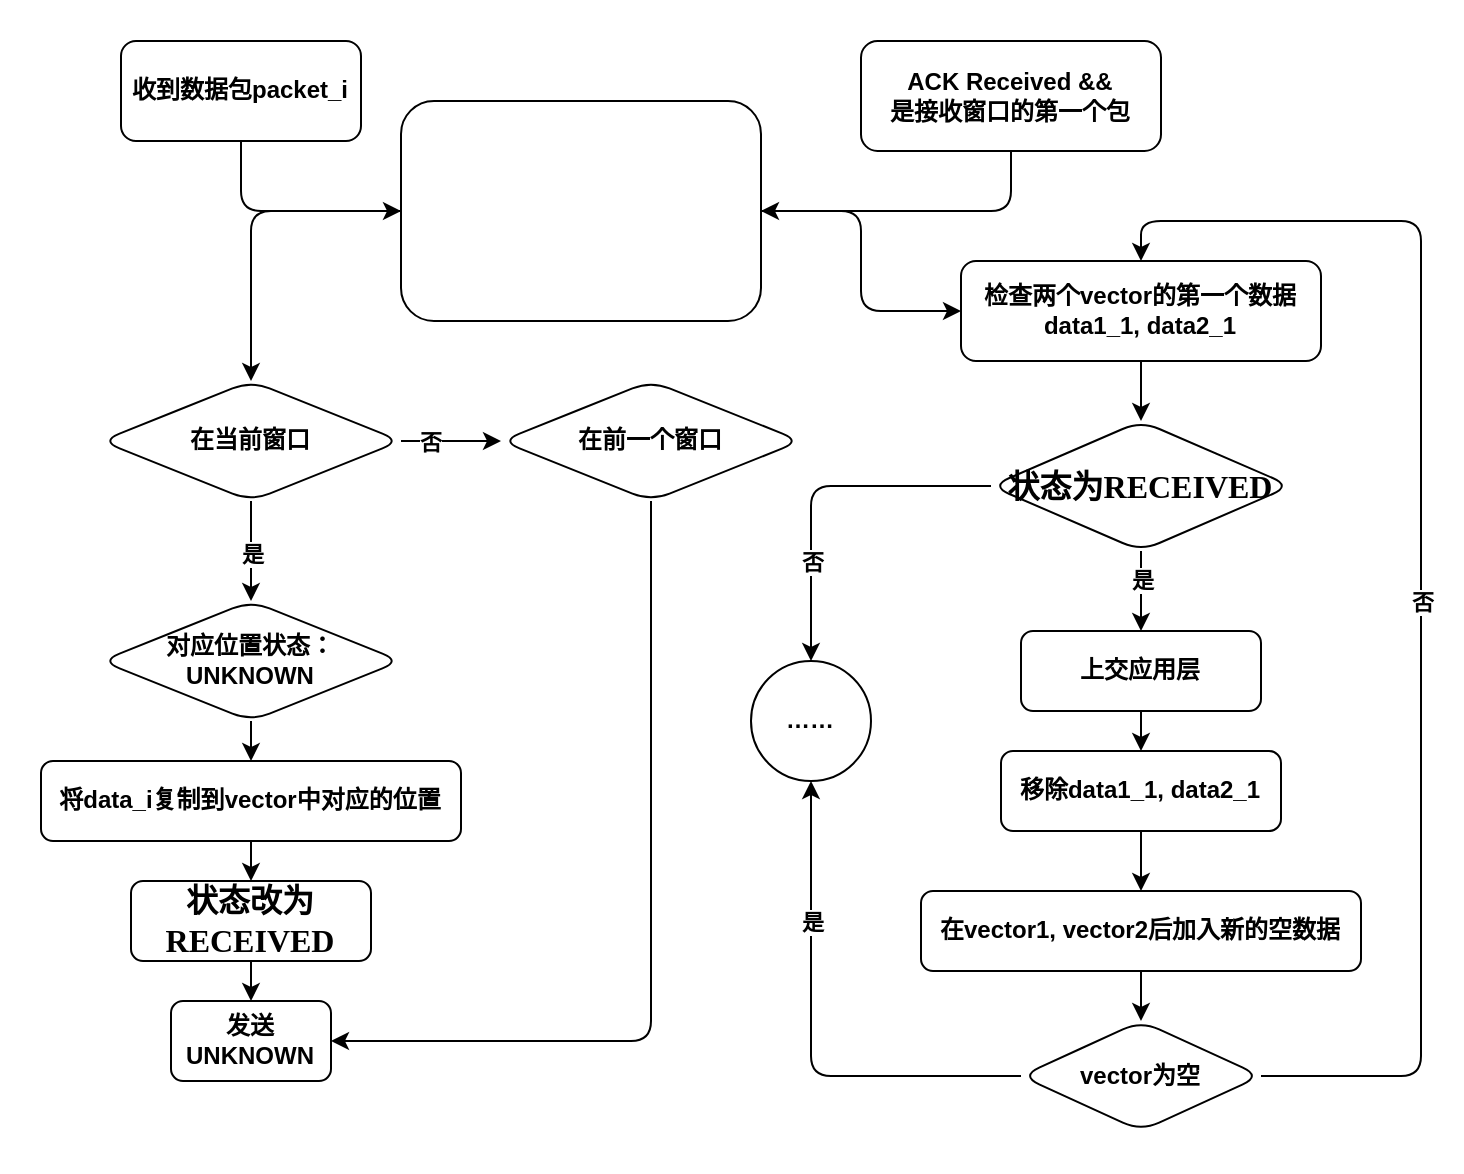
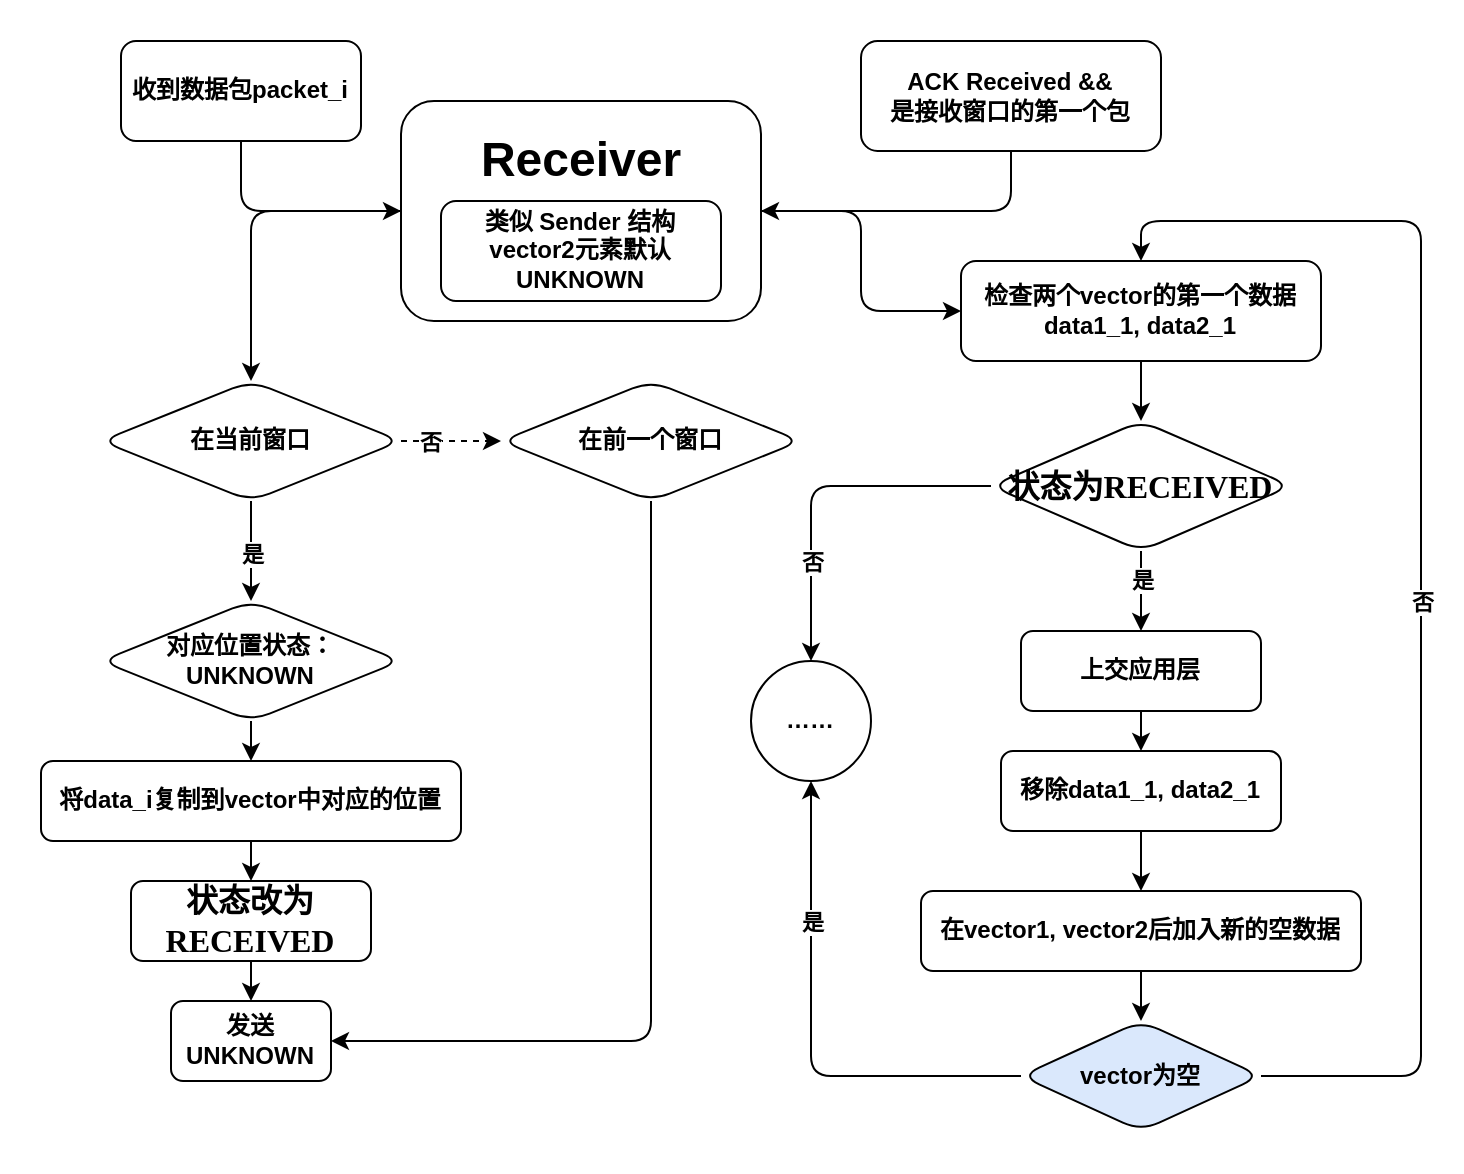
none -> (581, 161)
none -> (581, 251)
(462, 441) -> (462, 441)
(1141, 1076) -> (1141, 1076)
